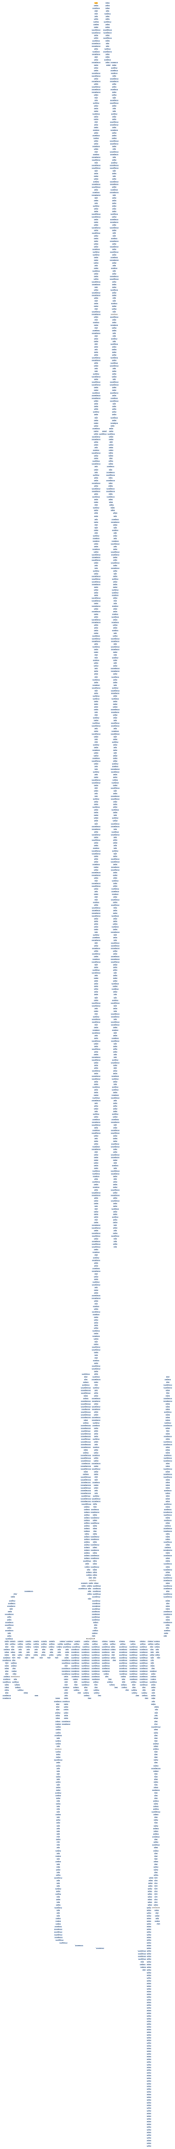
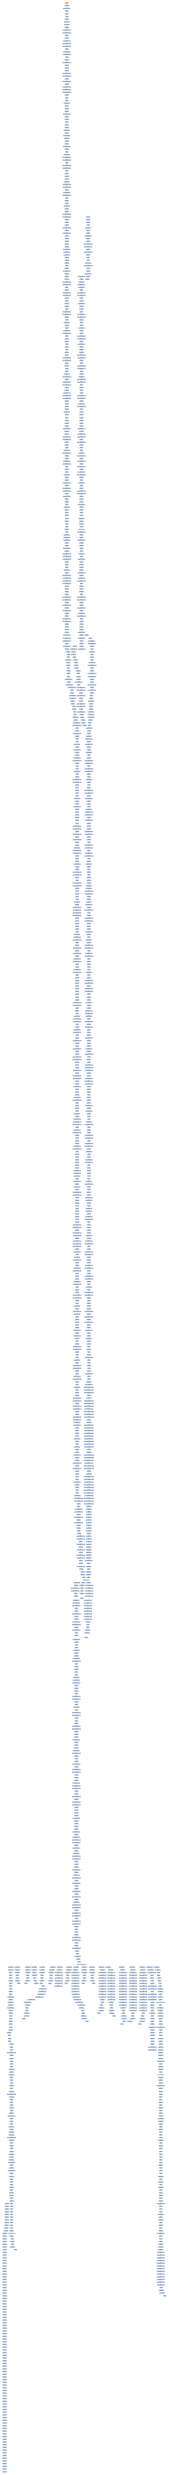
none -> (89, 1371)
none -> (76, 1702)
